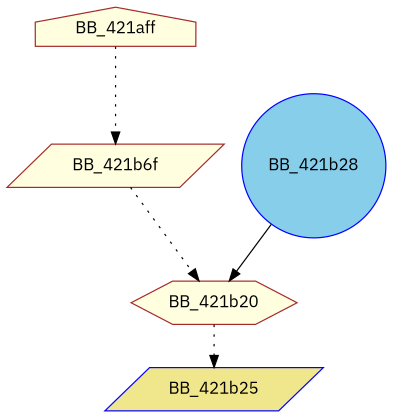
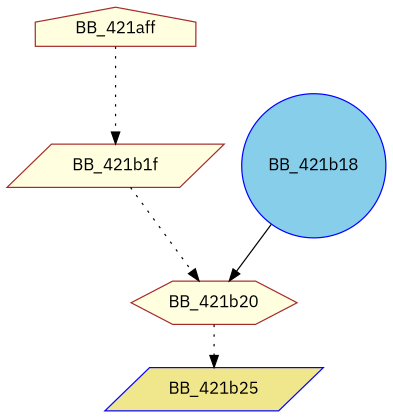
(116, 166) -> (116, 166)
(314, 166) -> (314, 166)
